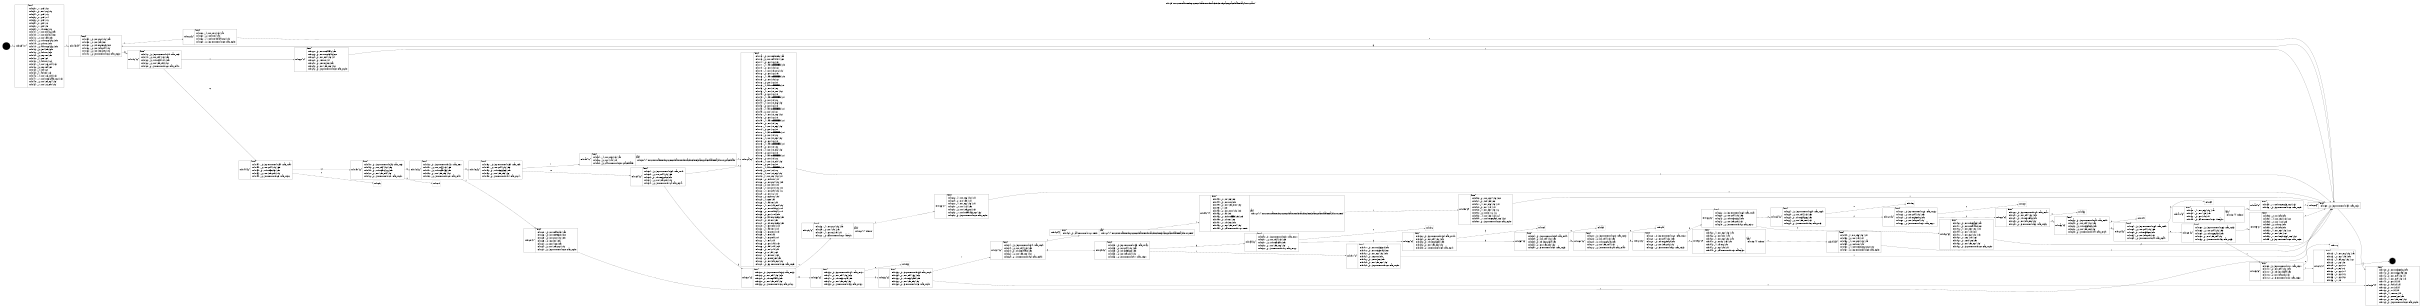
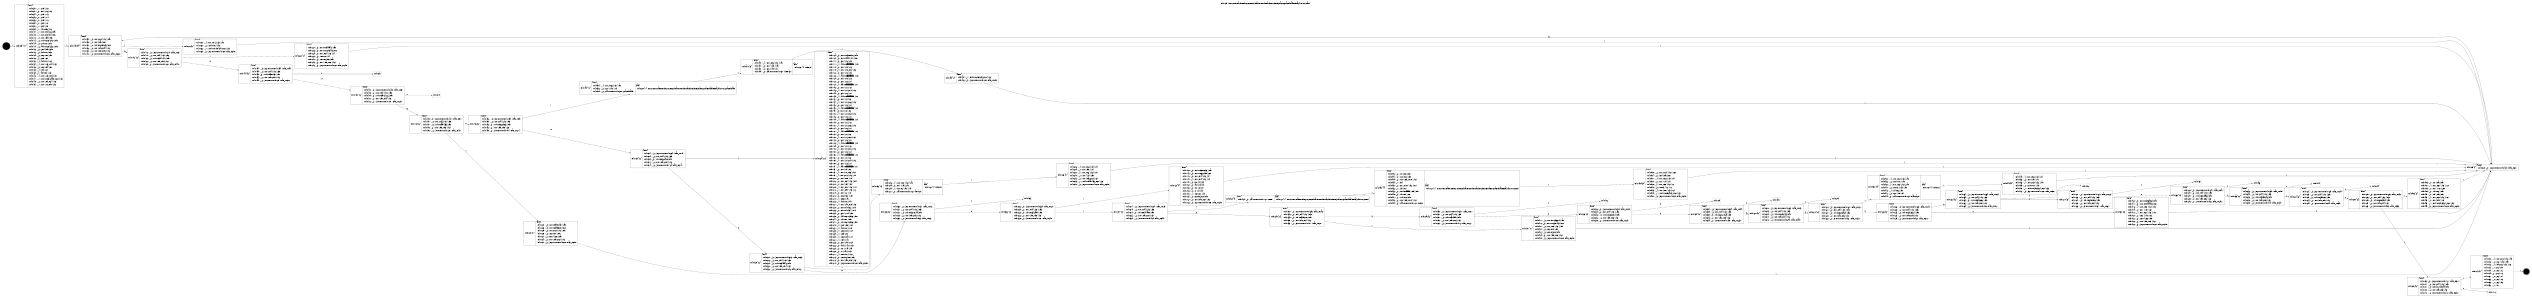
(738, 160) -> (717, 78)
(2358, 236) -> (1844, 167)
